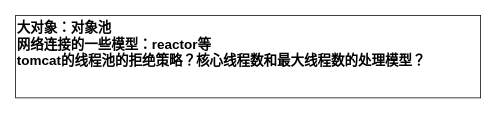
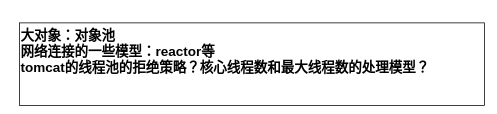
(248, 57) -> (252, 64)
